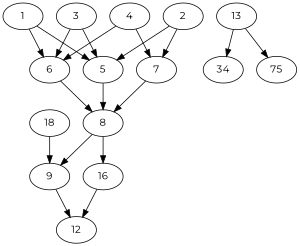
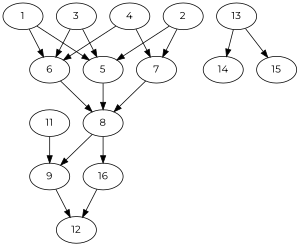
(223, 70) -> (223, 70)
(277, 70) -> (277, 70)
(50, 123) -> (50, 123)
